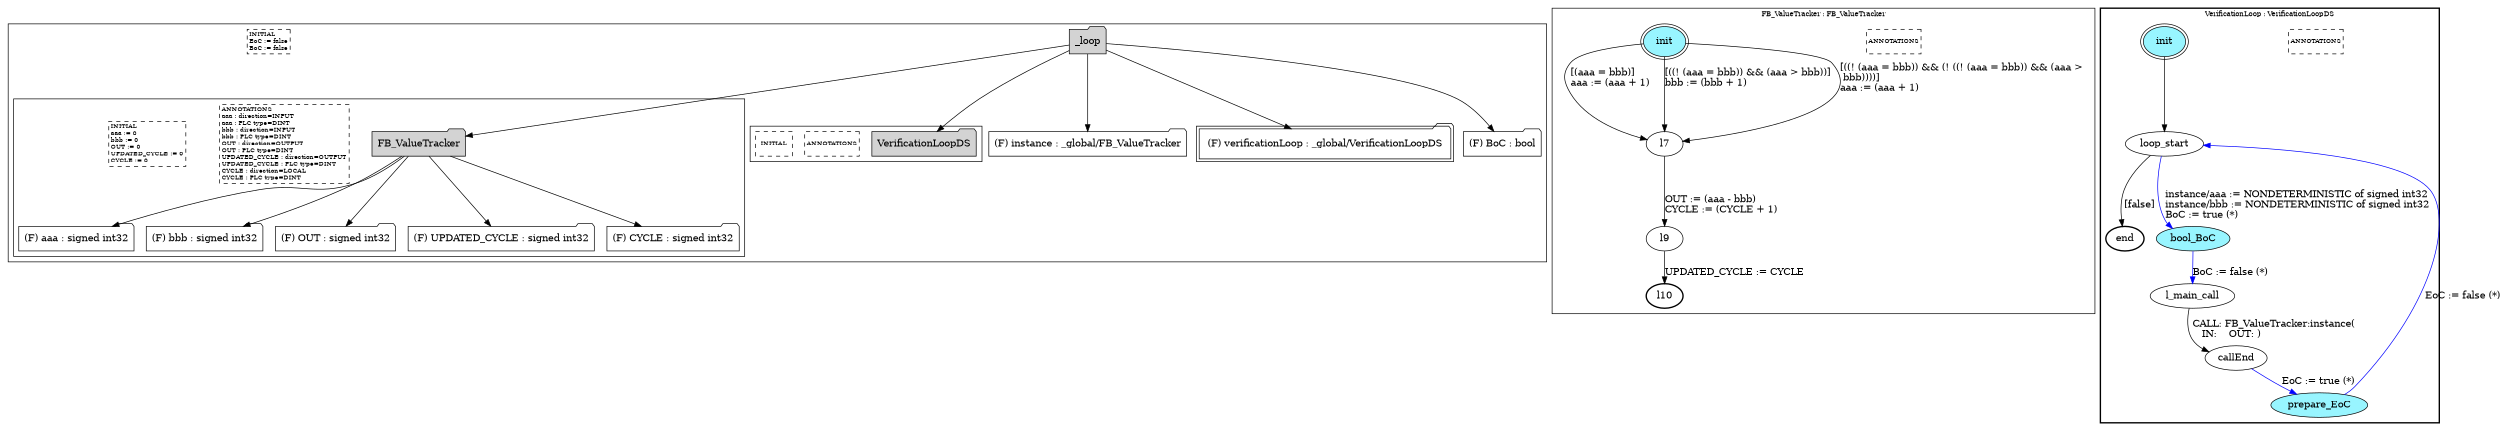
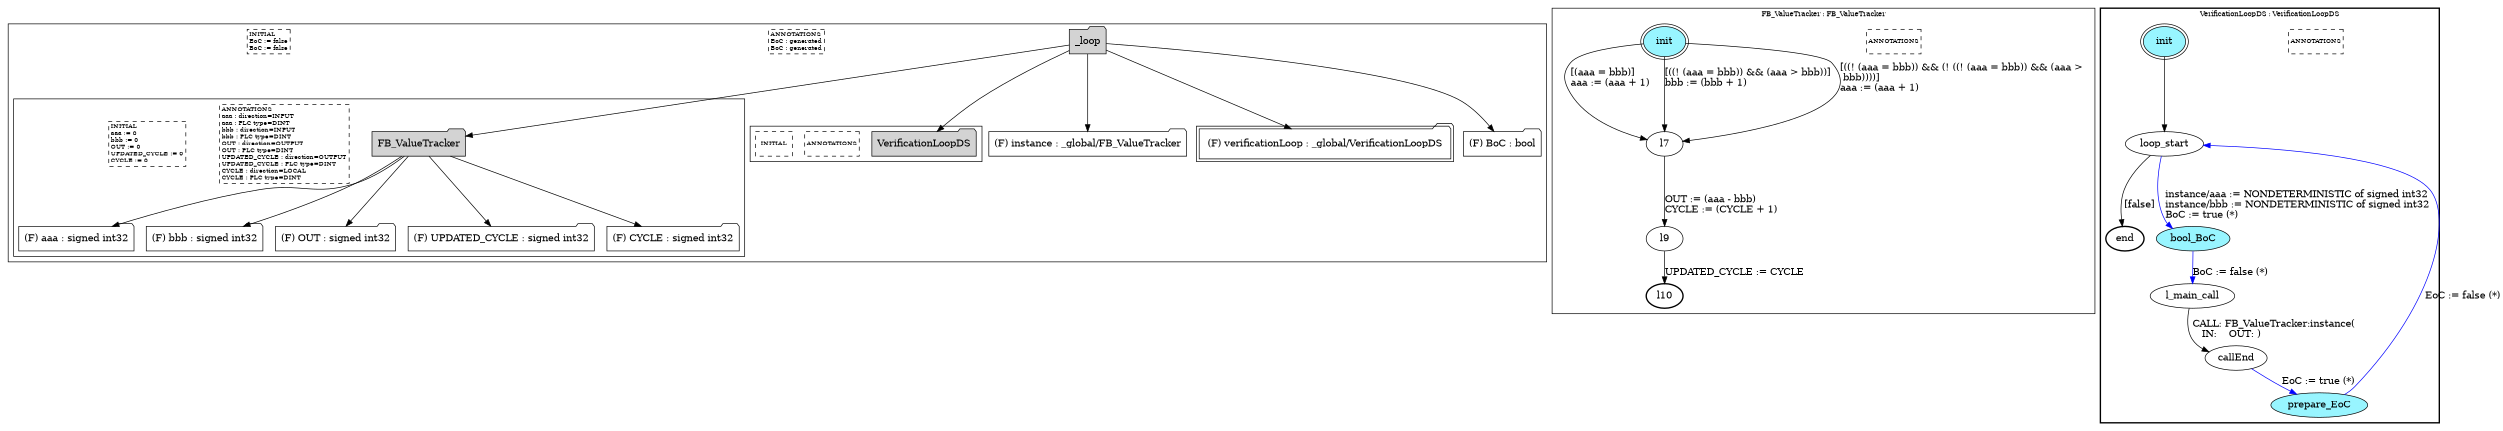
(2270, 15) -> (2270, 15)
none -> (797, 42)
